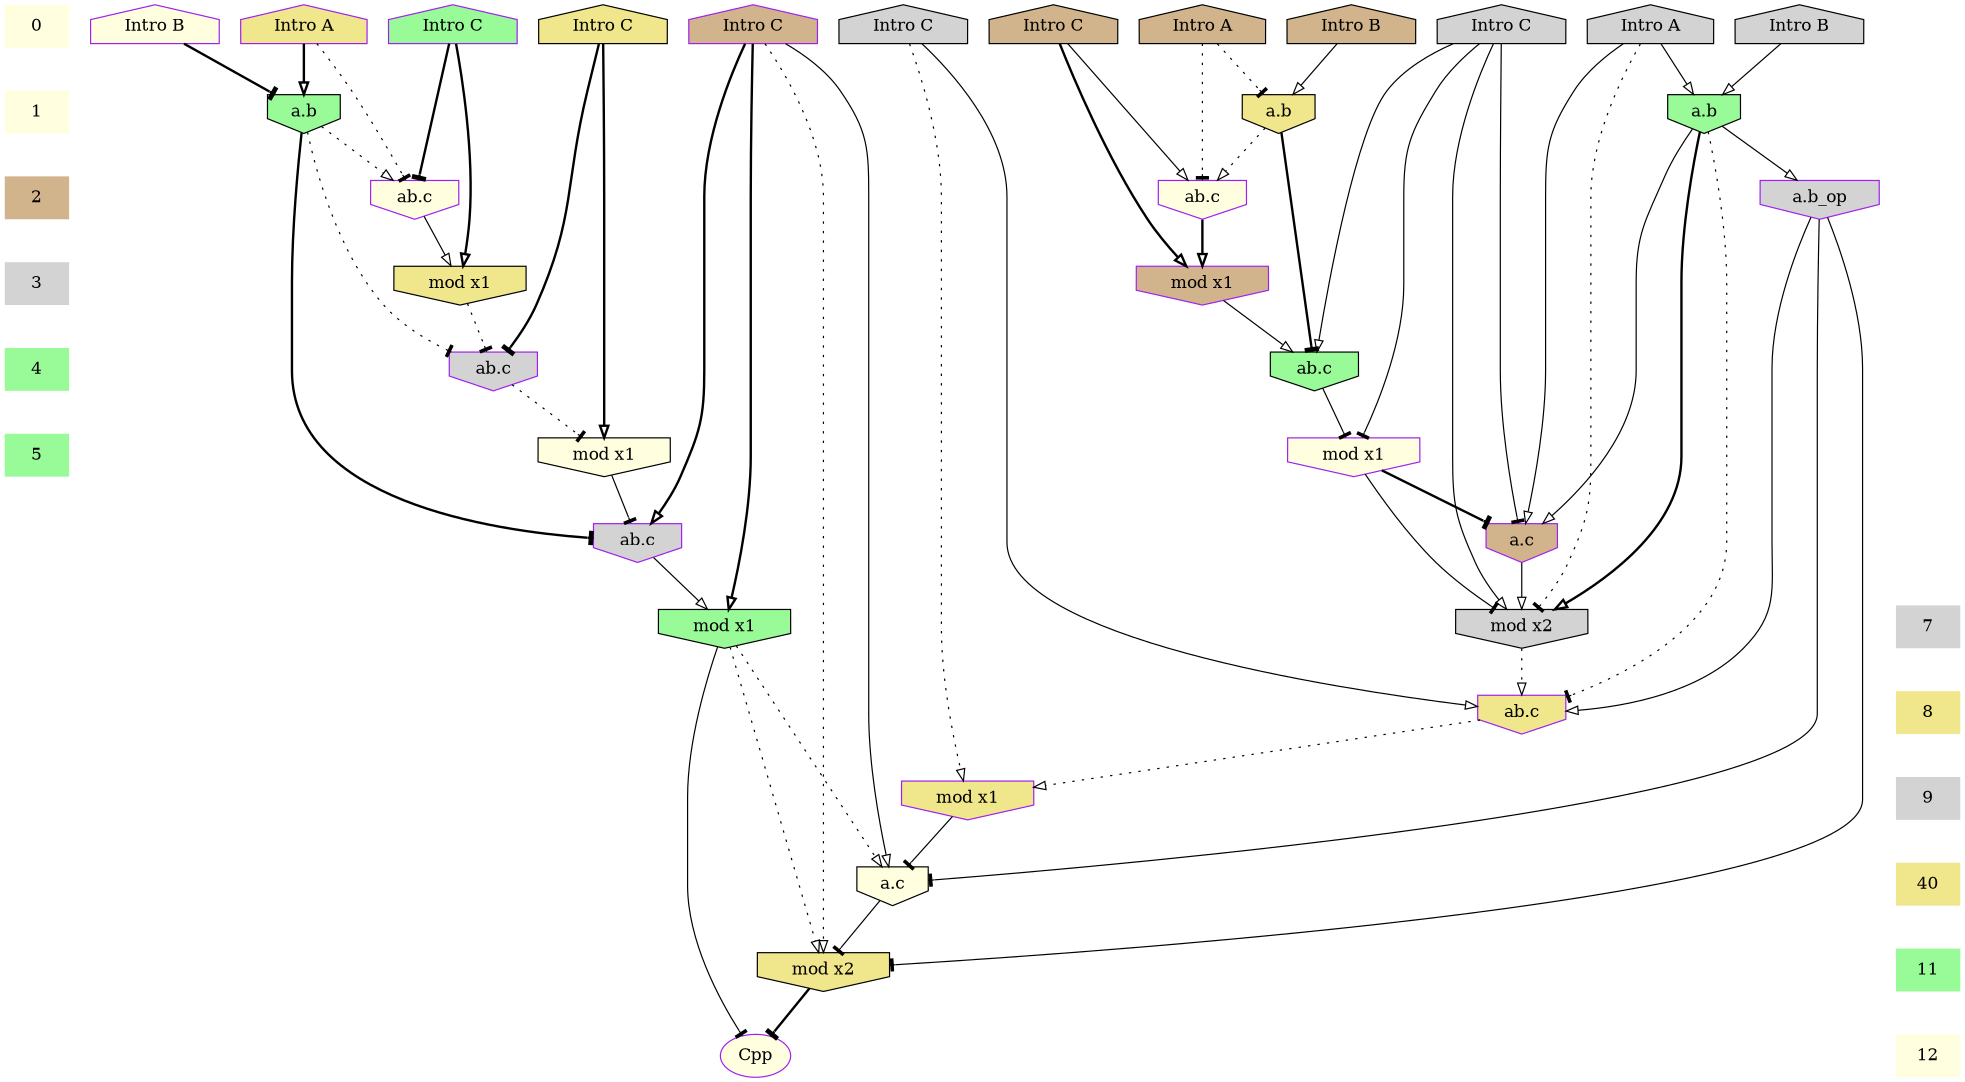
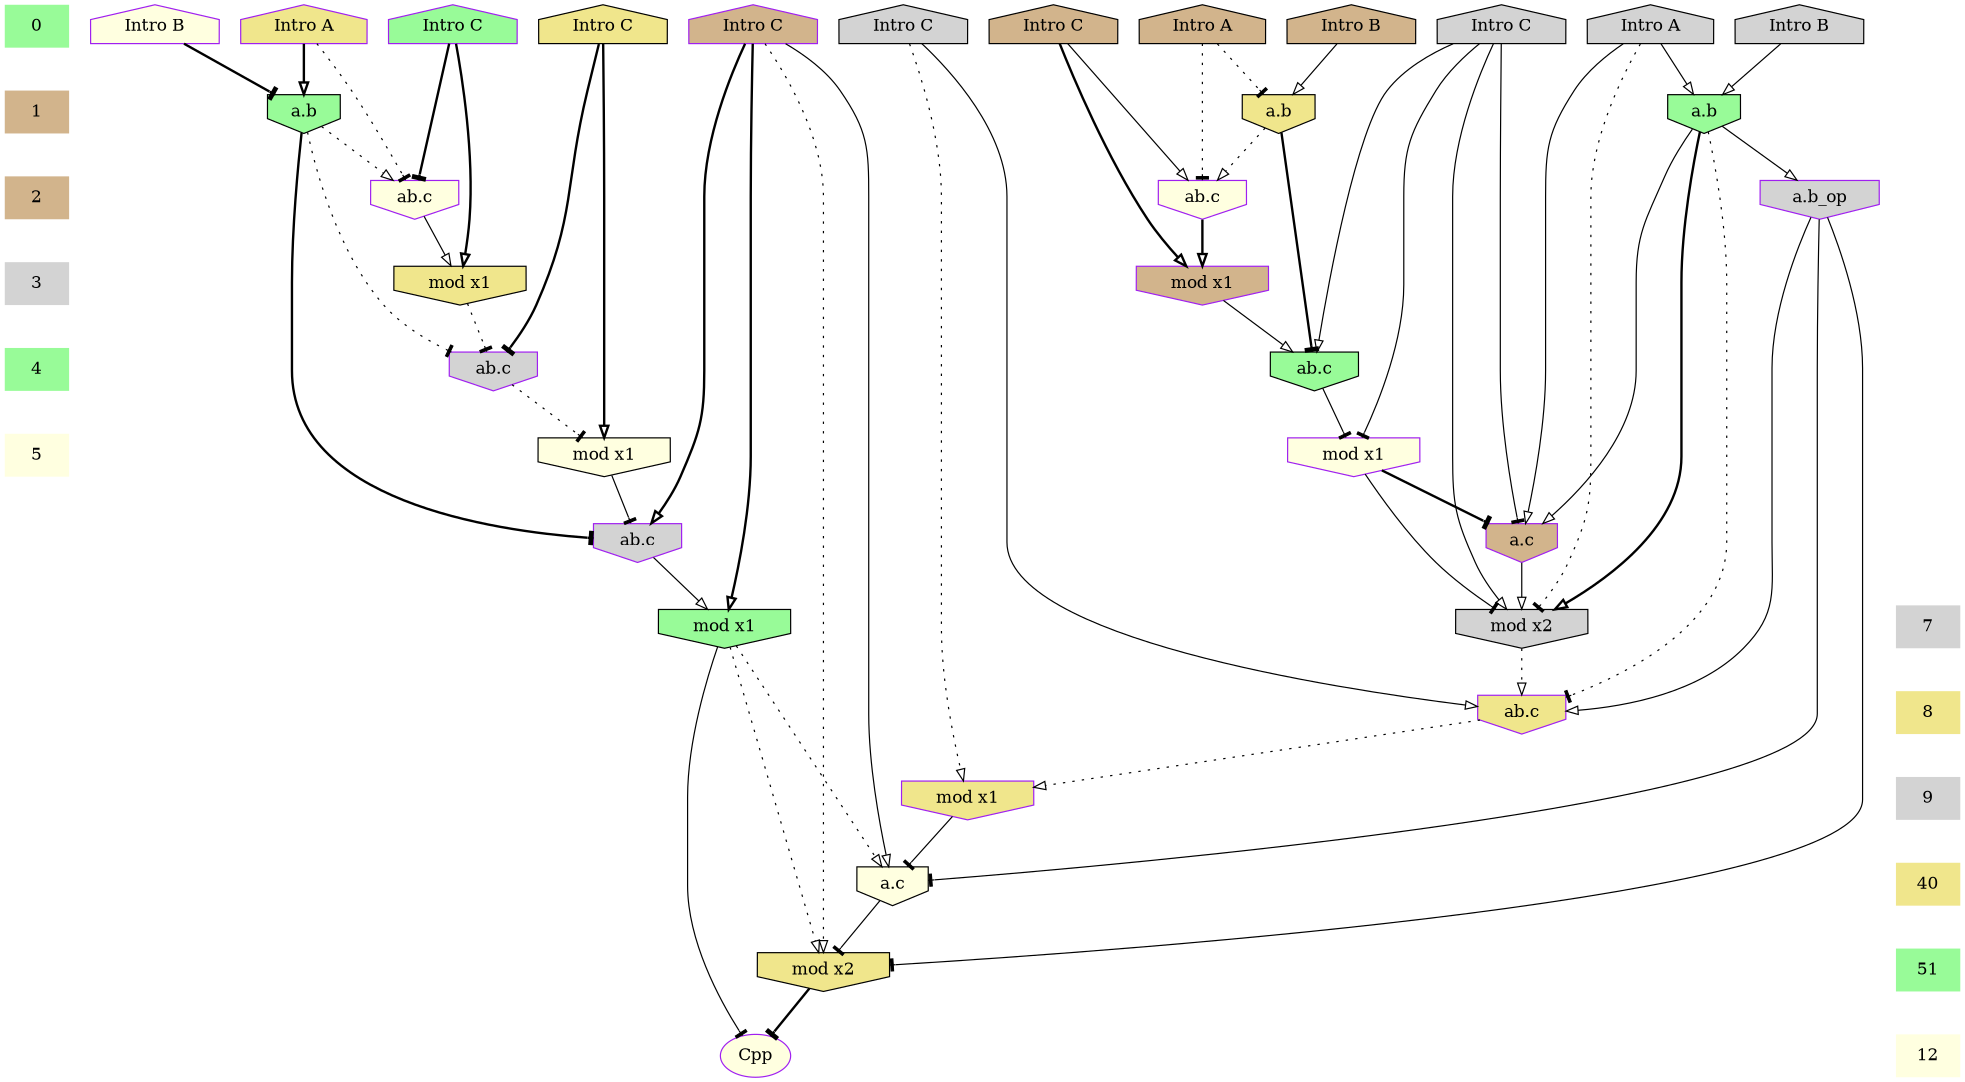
(37, 26) -> (37, 26)
(37, 112) -> (37, 112)
(37, 455) -> (37, 455)
(1928, 970) -> (1928, 970)
